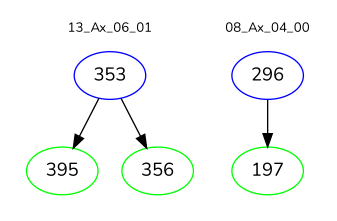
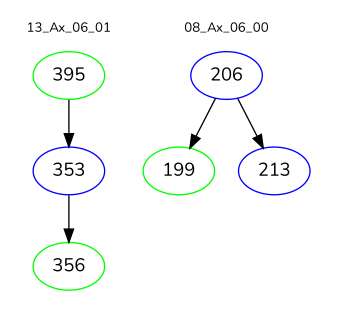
(268, 28) -> (227, 28)
(268, 76) -> (227, 76)
(89, 117) -> (69, 117)
(268, 171) -> (179, 171)
none -> (274, 171)
